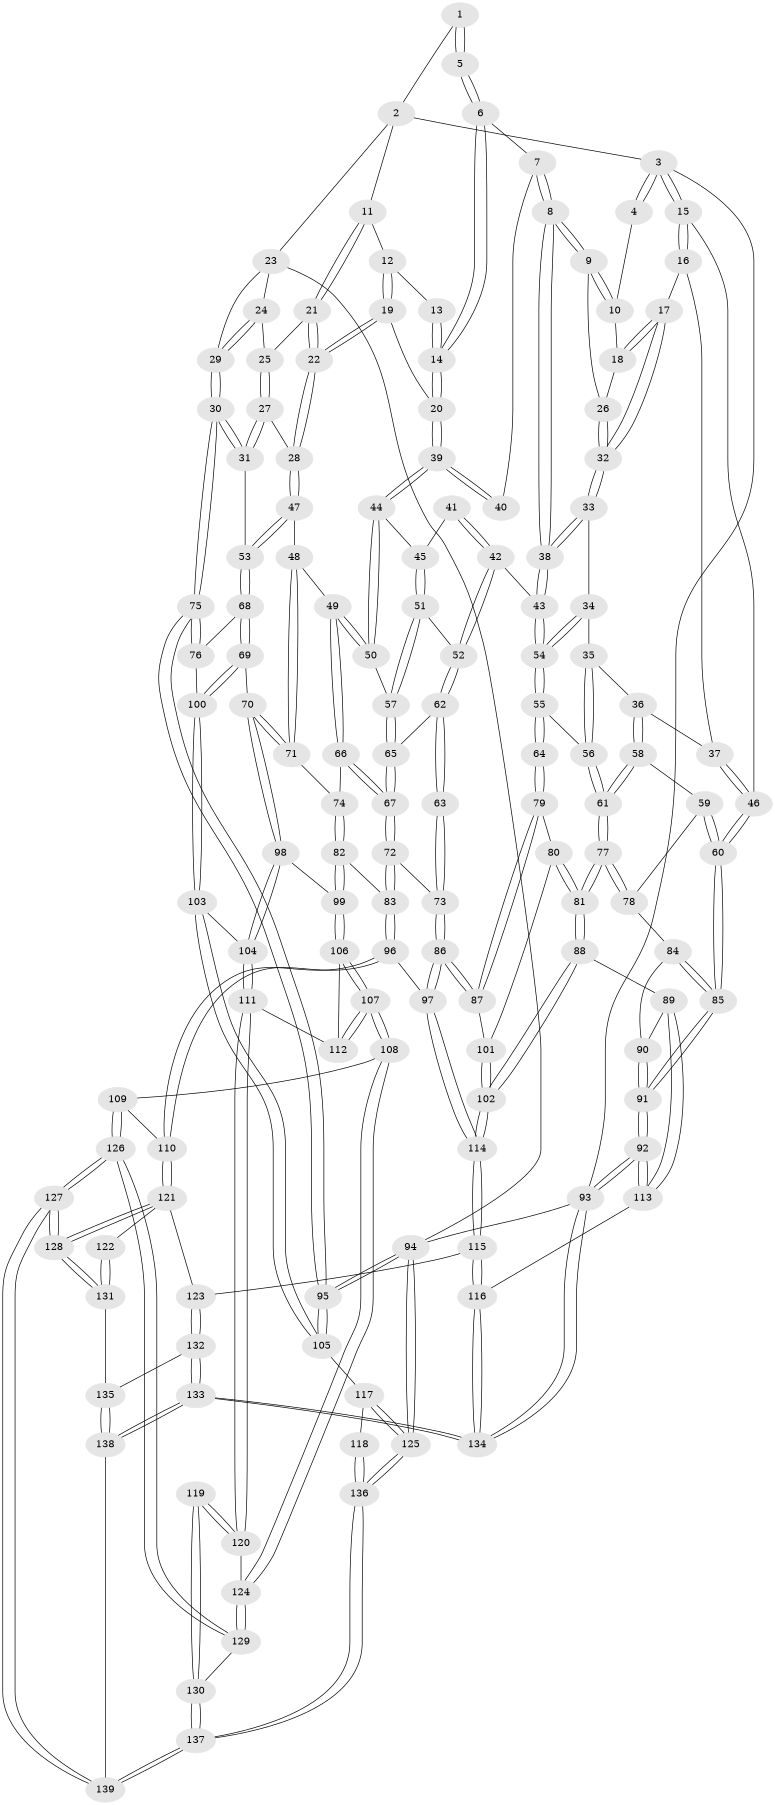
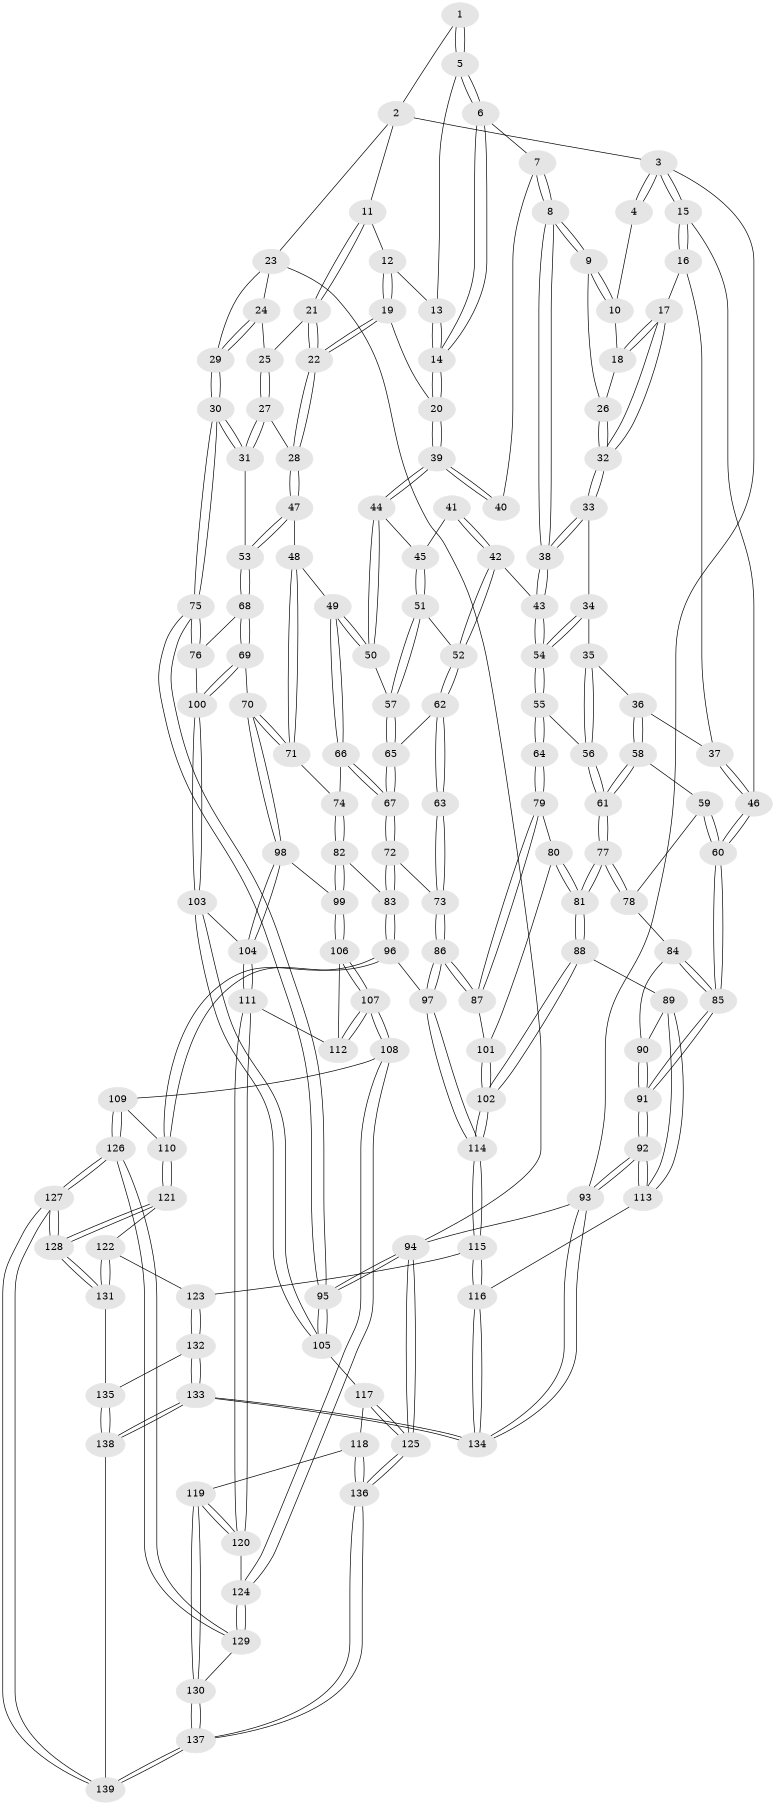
none -> (440, 187)
(181, 1248) -> (151, 1272)
none -> (278, 1469)
